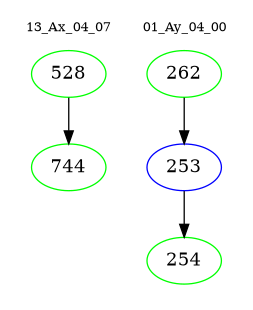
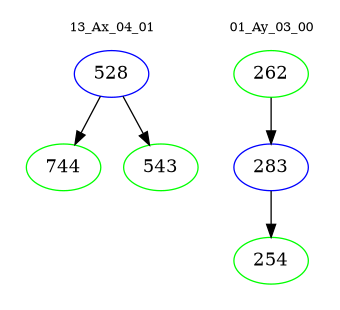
(69, 28) -> (112, 28)
(185, 28) -> (272, 28)
(69, 74) -> (112, 74)
none -> (161, 167)
(184, 167) -> (271, 167)
